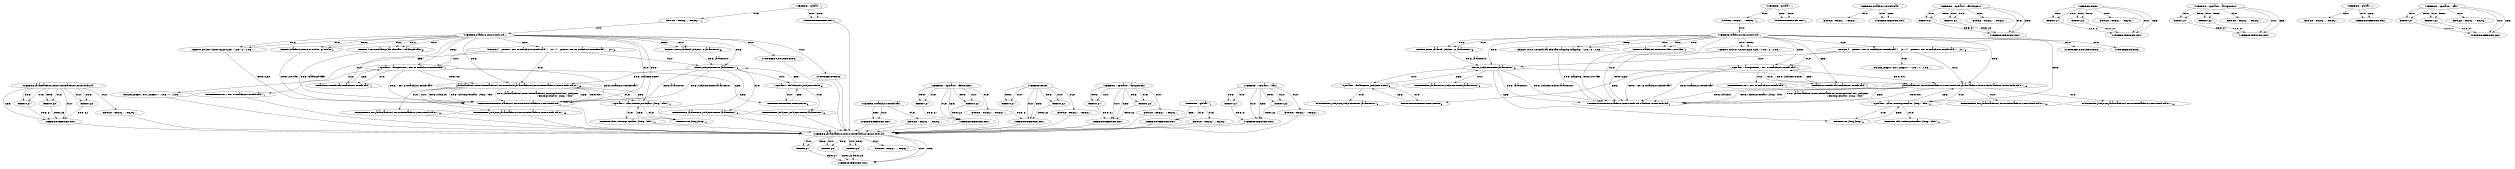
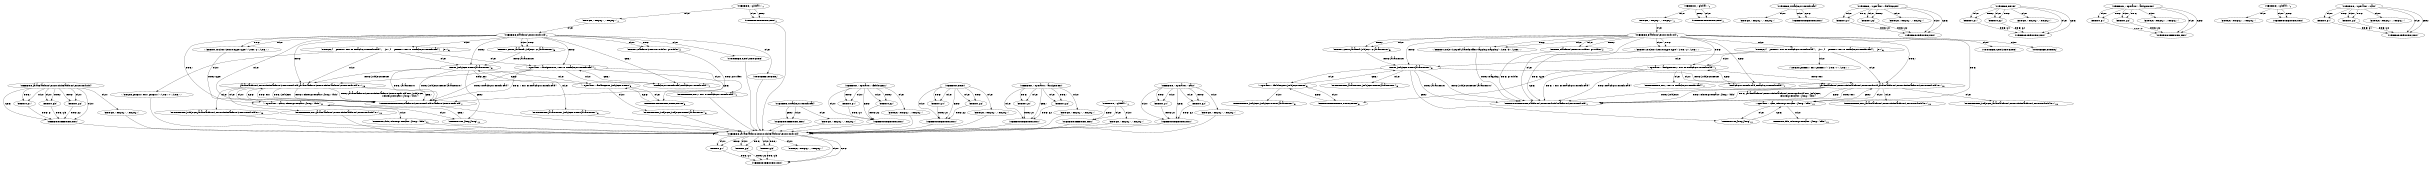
(391, 50) -> none
